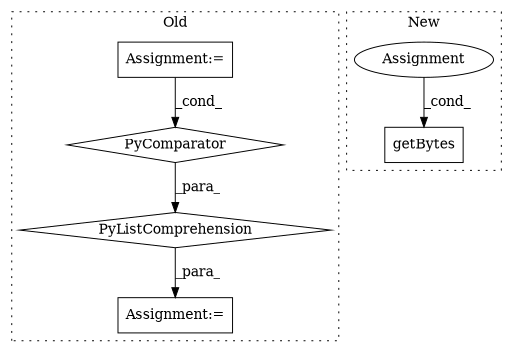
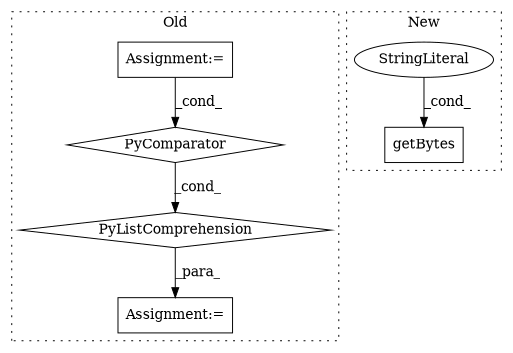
(424, 60) -> (424, 60)
(198, 188) -> (198, 188)
